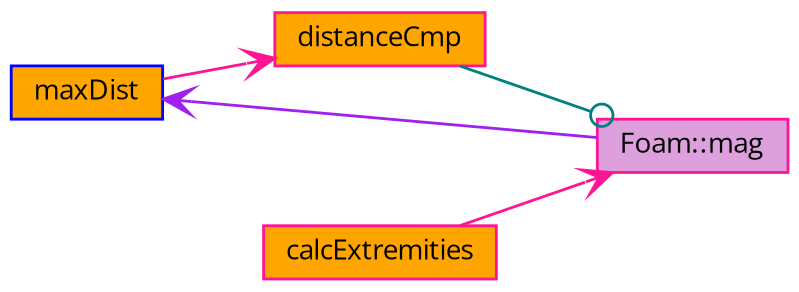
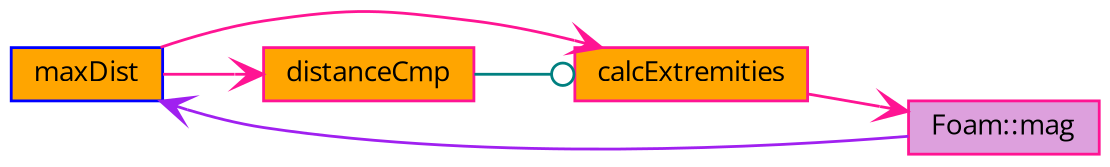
none -> (367, 12)
(526, 89) -> (513, 74)
